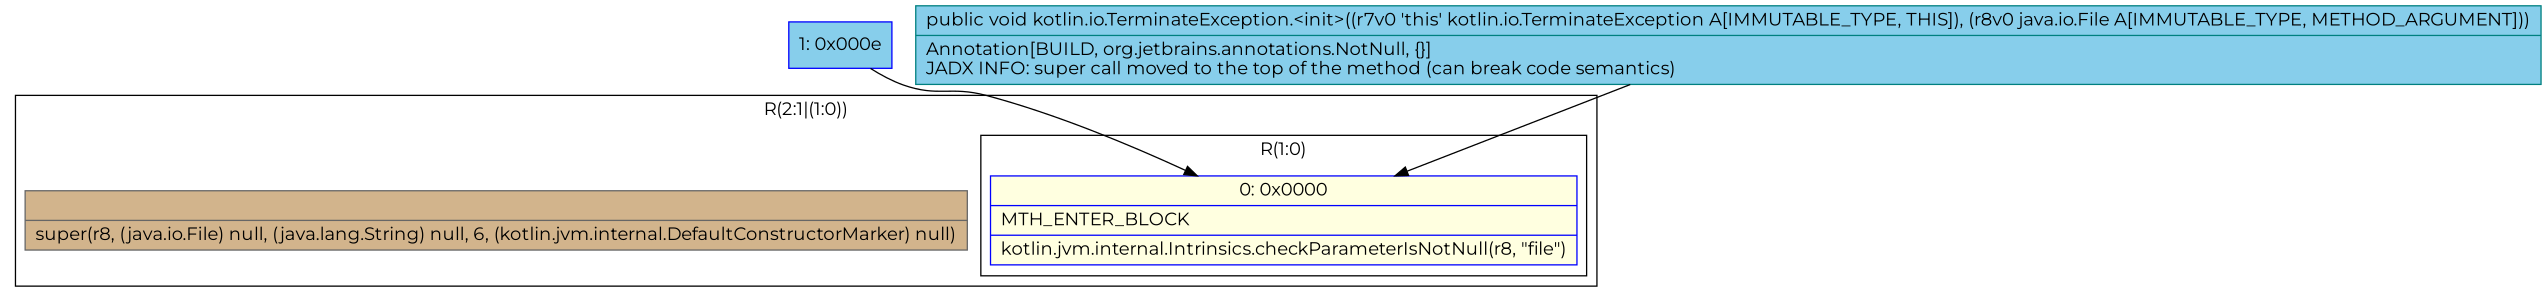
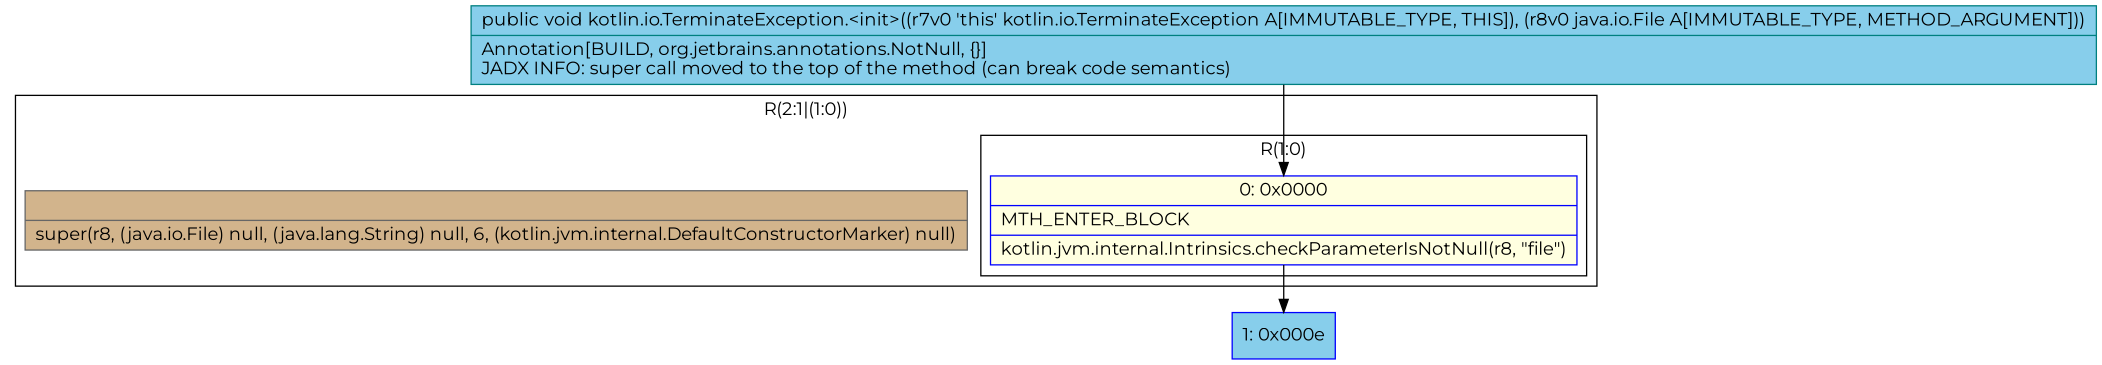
(1030, 109) -> (1284, 282)
